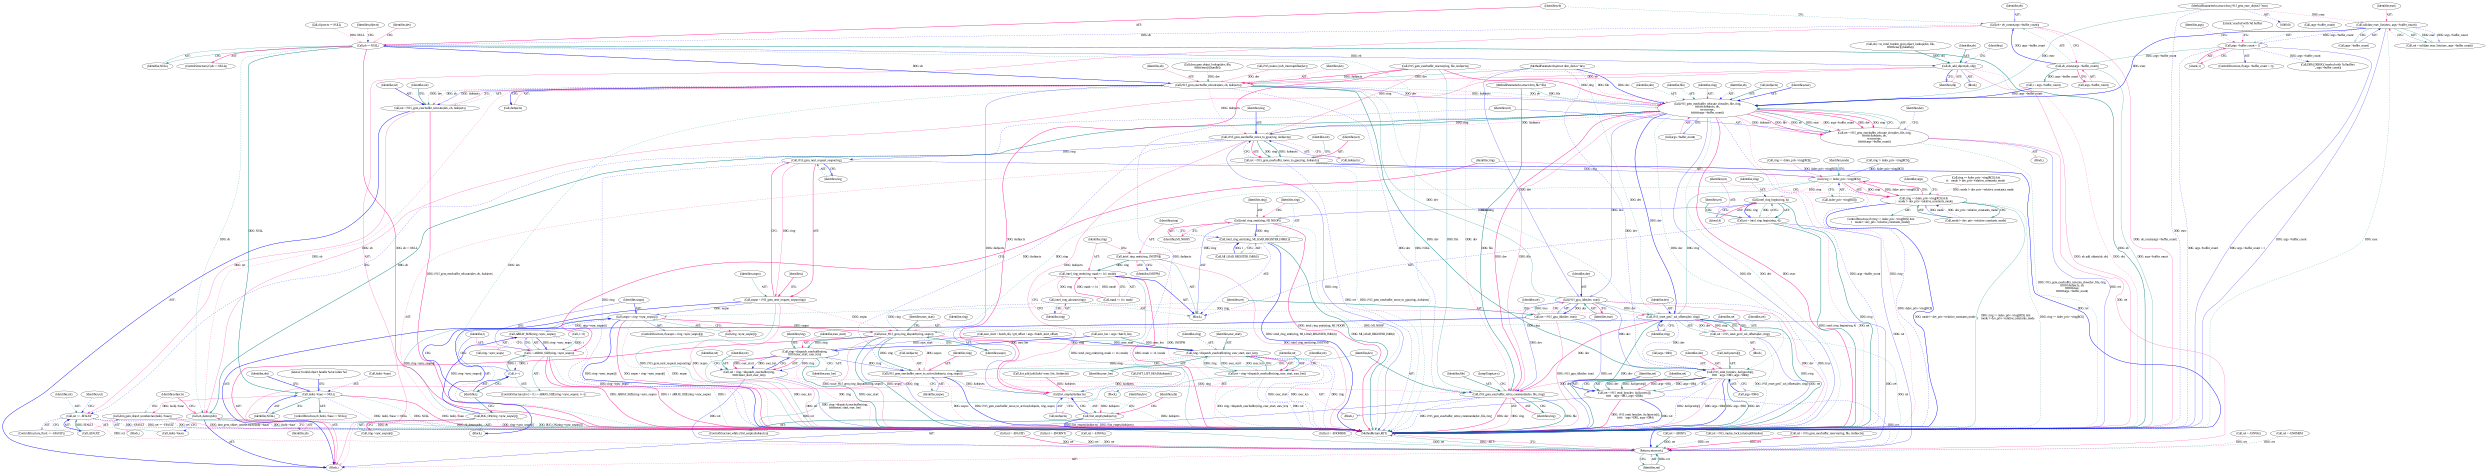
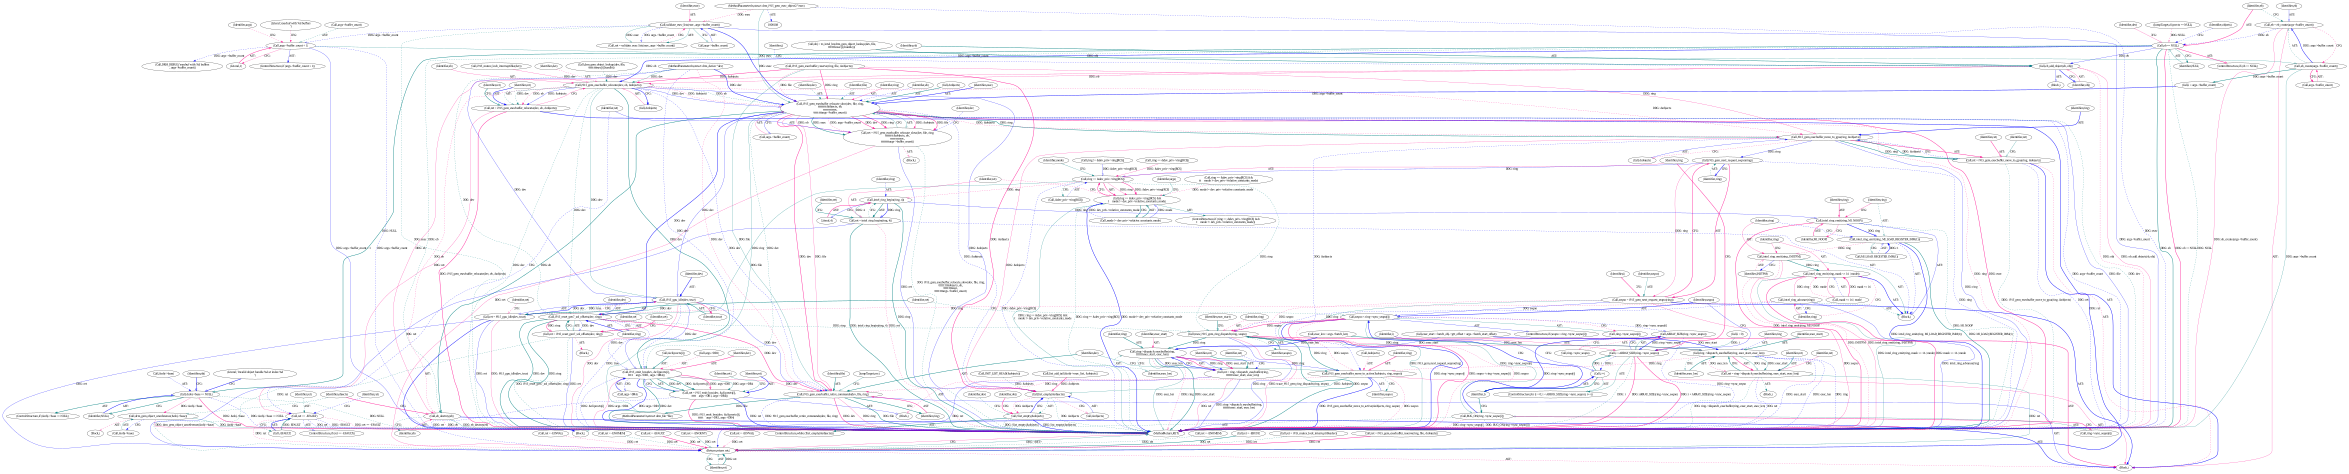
(327, 25) -> (2173, 25)
(1482, 237) -> (734, 404)
none -> (1942, 407)
